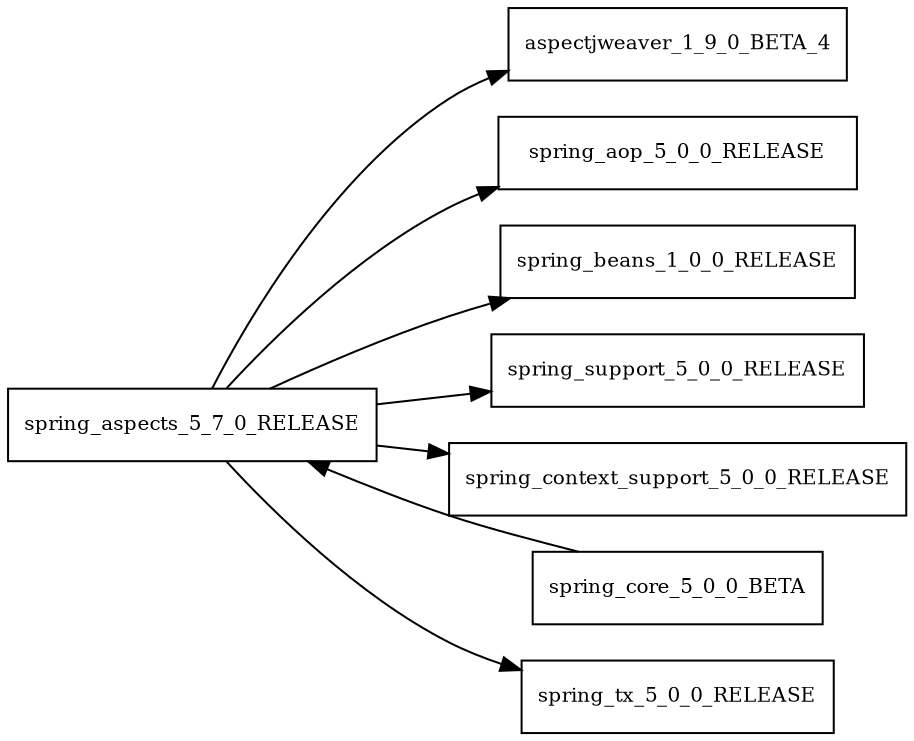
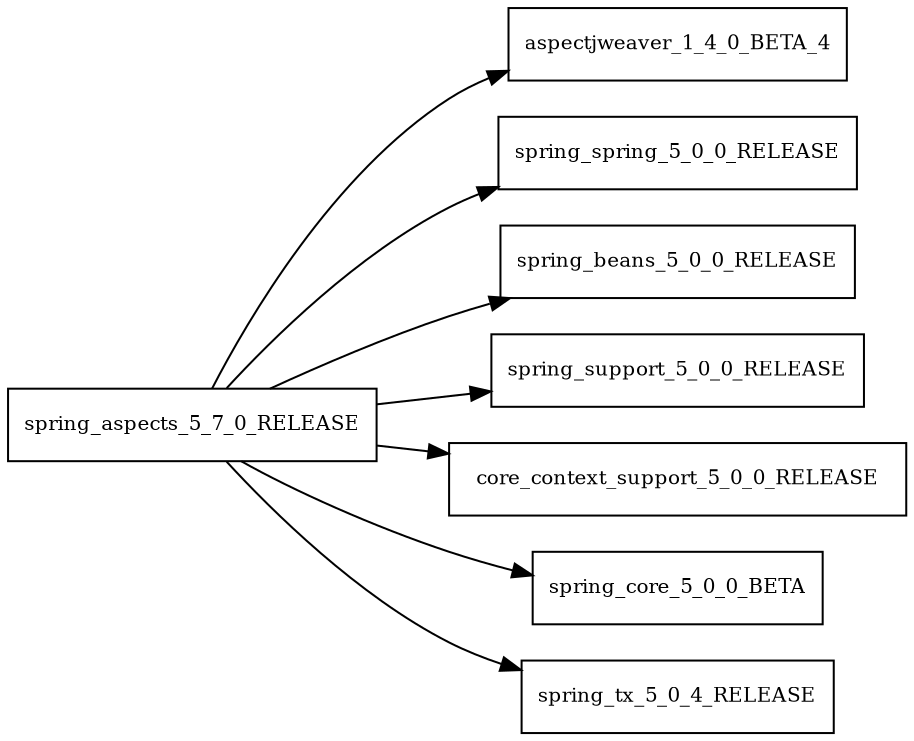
(678, 44) -> (678, 44)
(678, 153) -> (678, 153)
(678, 262) -> (678, 262)
(678, 479) -> (678, 479)
(451, 516) -> (374, 524)
(678, 697) -> (678, 697)
